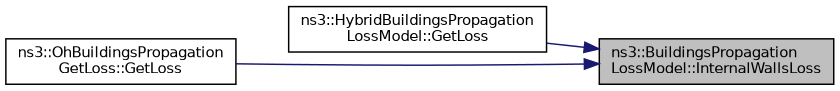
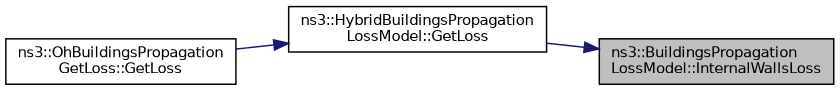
(410, 65) -> (255, 47)
